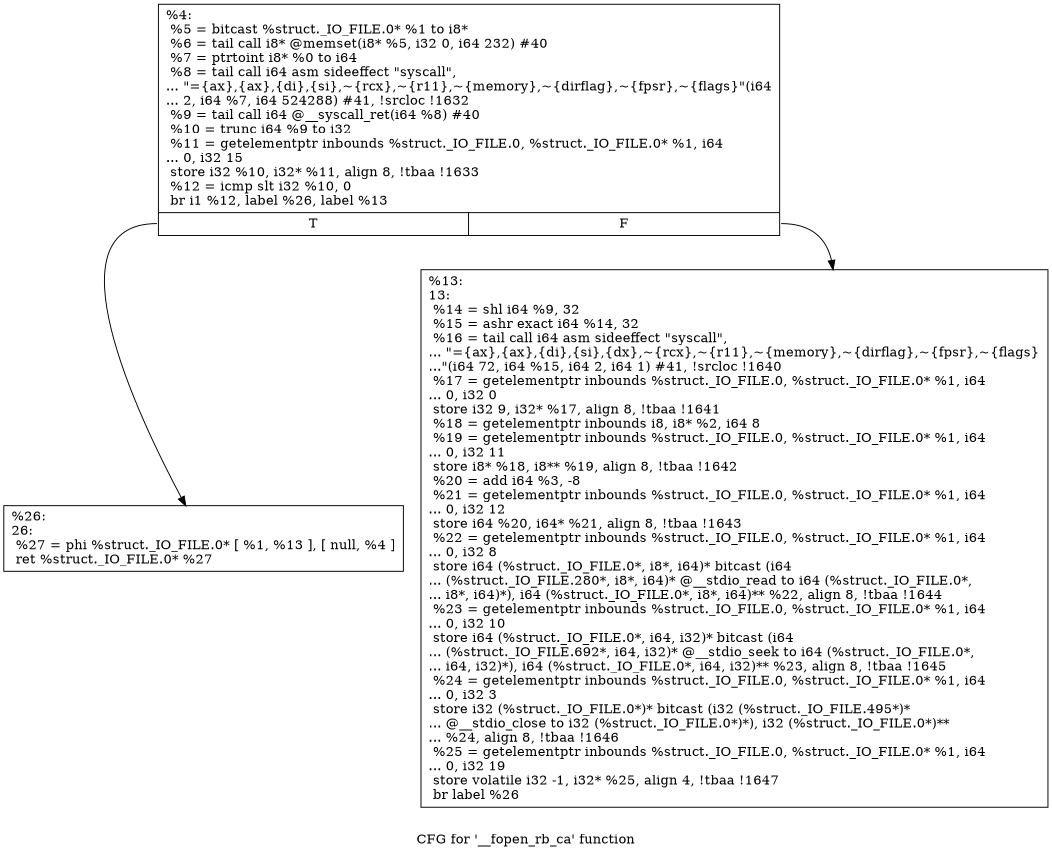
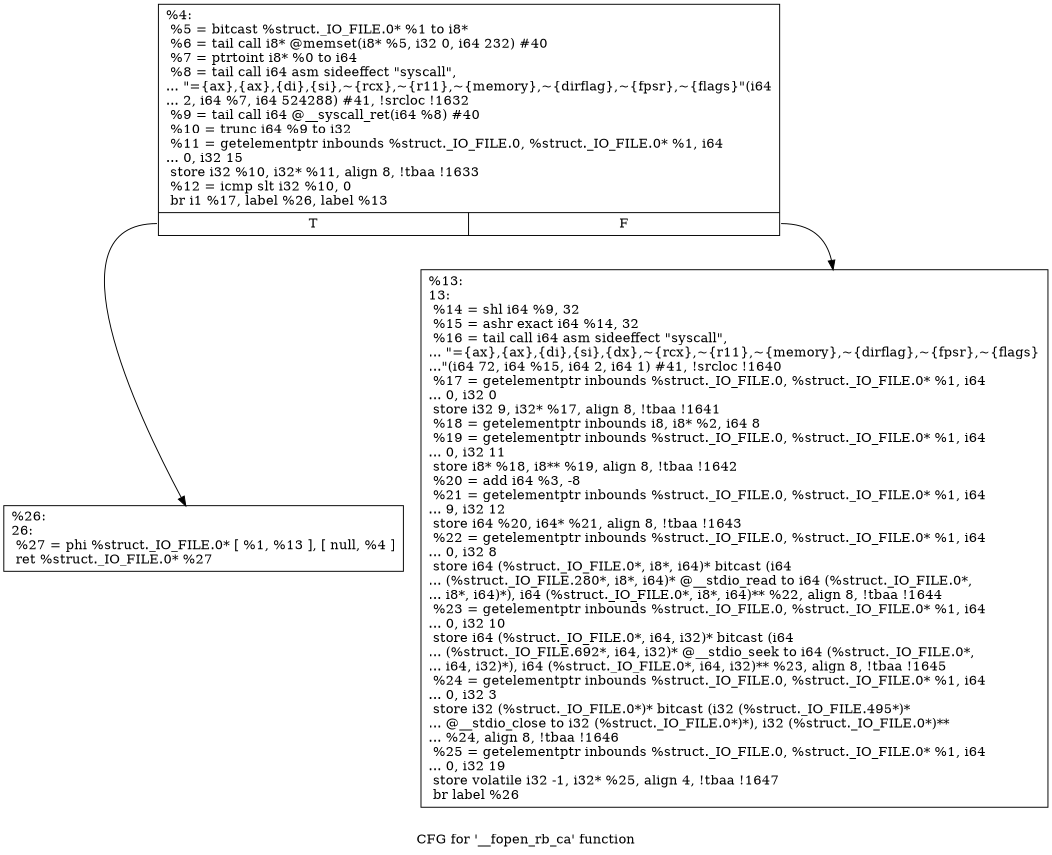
(277, 201) -> (277, 201)
(468, 509) -> (468, 509)
